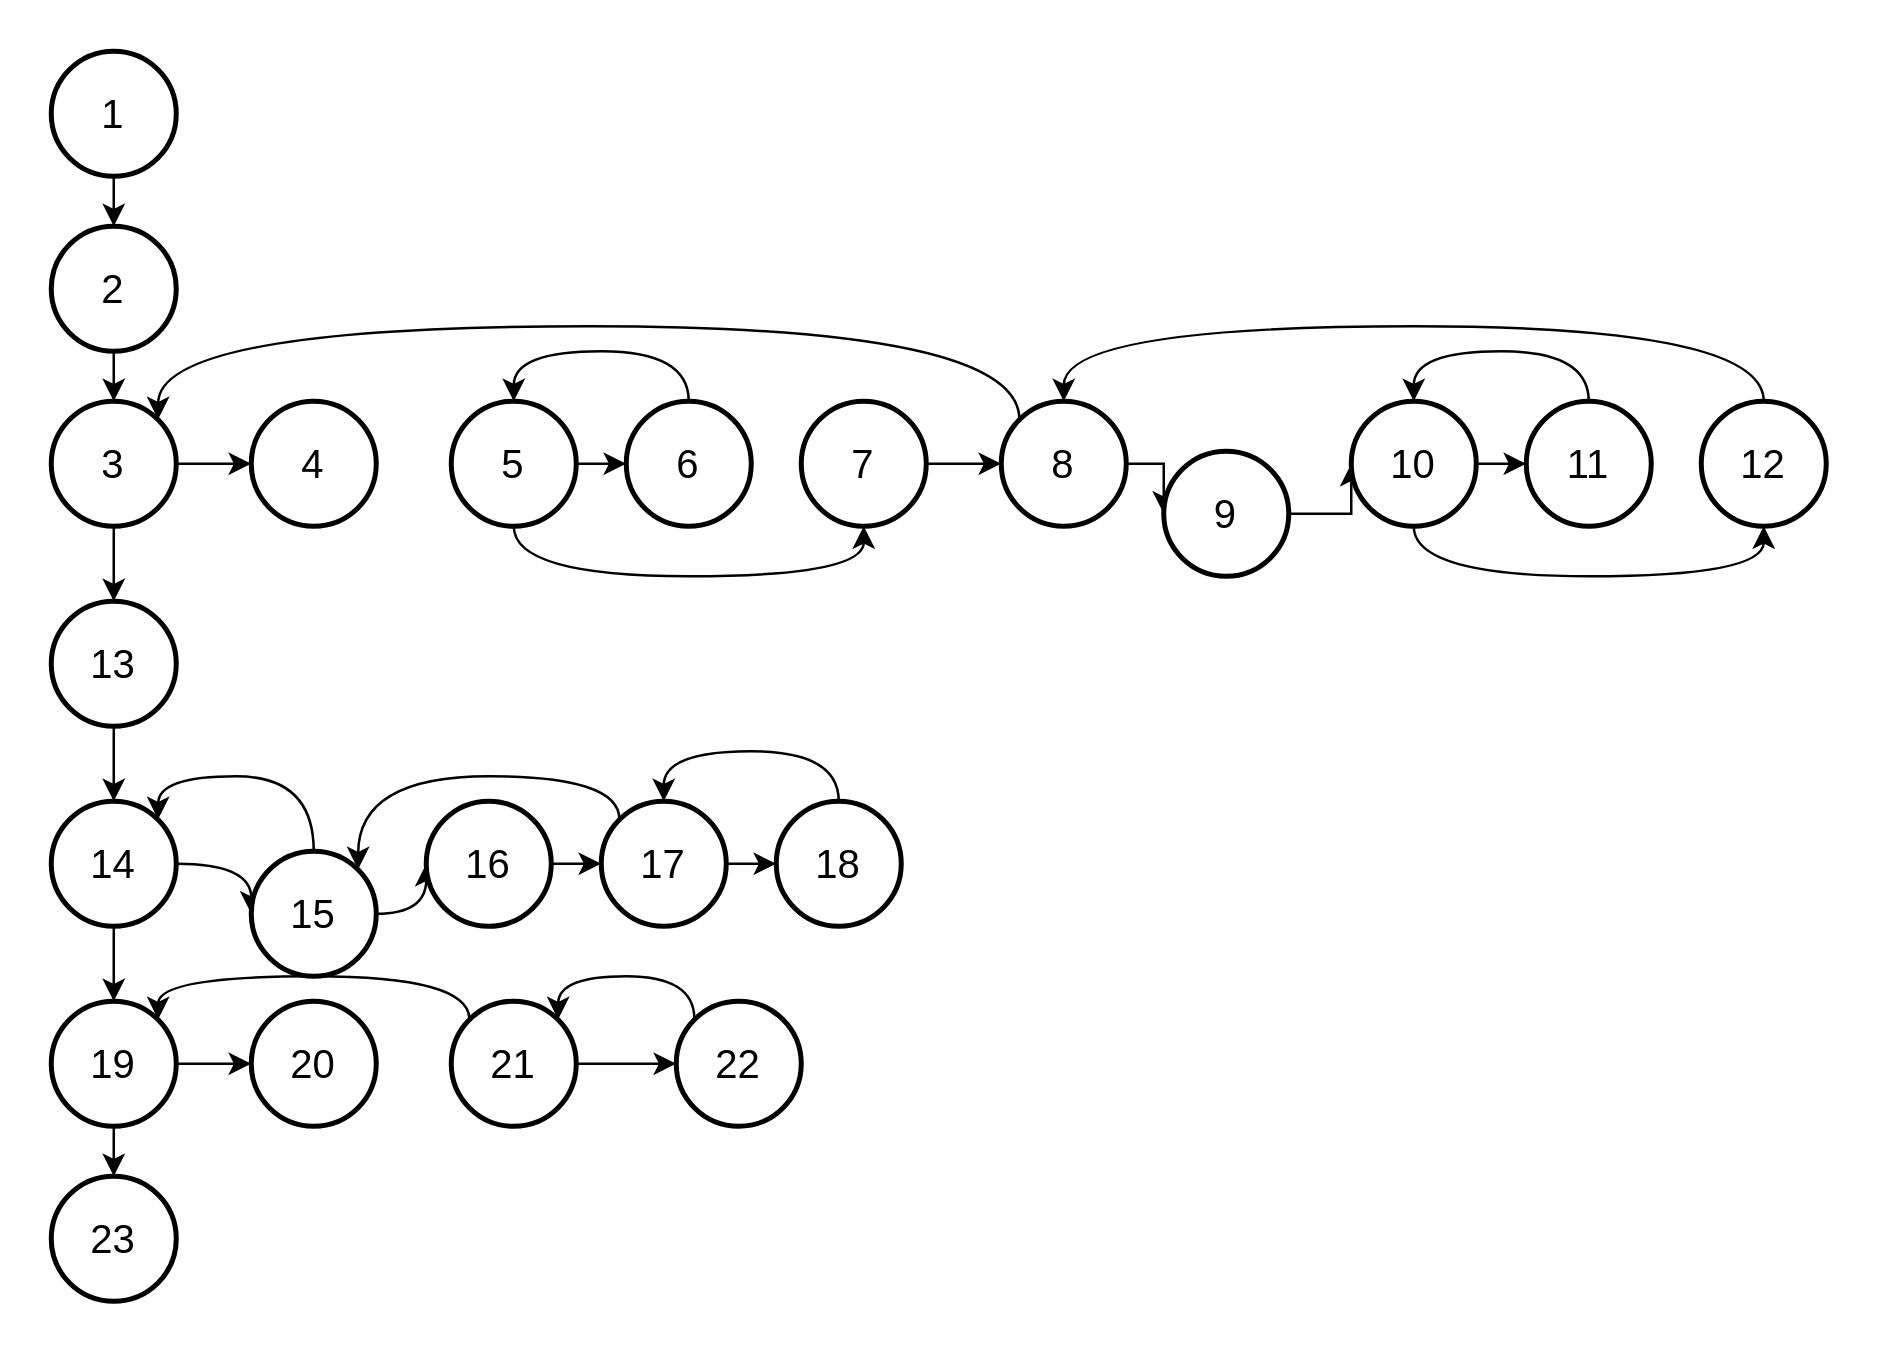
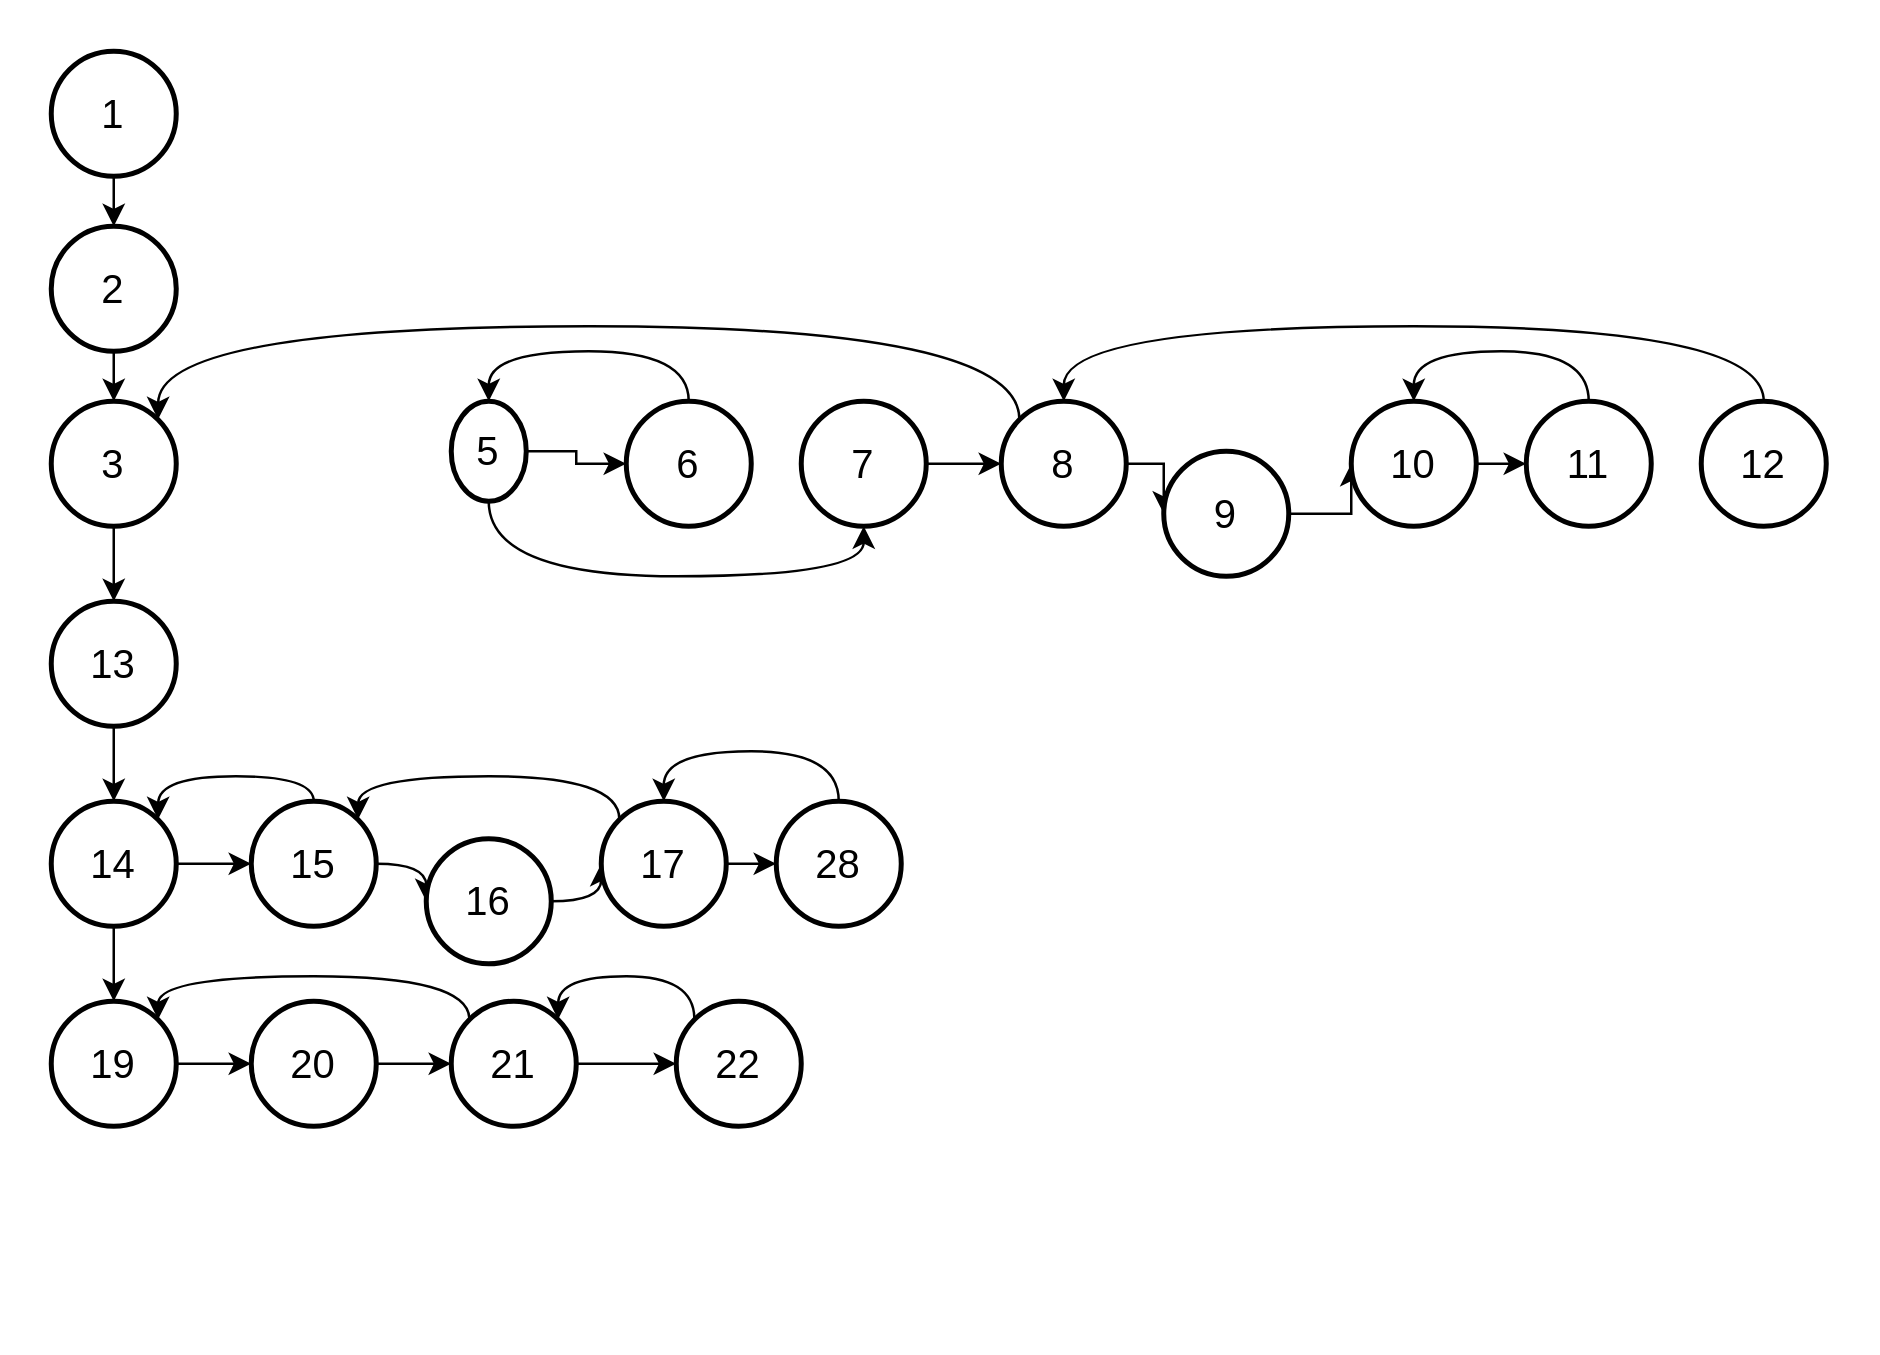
(206, 464) -> none
(314, 464) -> none
(514, 464) -> (489, 451)
(1586, 576) -> none
(489, 864) -> (489, 901)
(839, 864) -> (839, 864)
(314, 914) -> (314, 864)
none -> (407, 1064)
(114, 1144) -> none
(114, 1239) -> none
